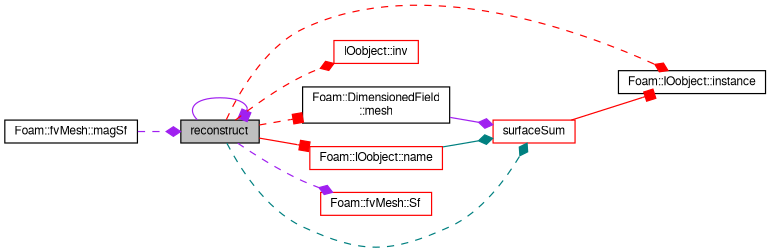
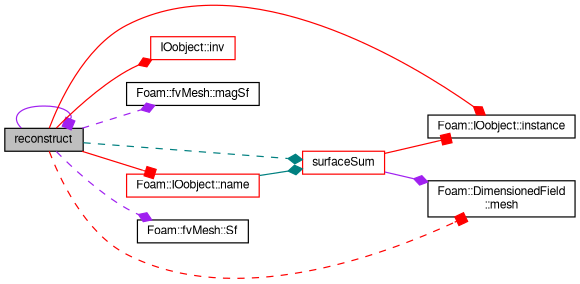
(421, 6) -> (244, 8)
(276, 91) -> (95, 93)
(464, 120) -> (399, 175)
(152, 132) -> (111, 119)
(376, 204) -> (193, 231)
